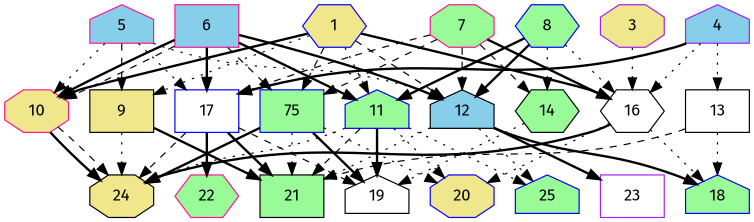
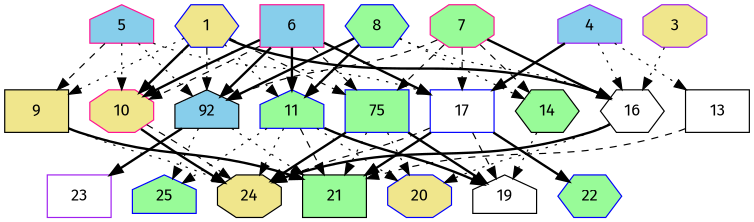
(462, 111) -> (207, 111)
(207, 196) -> (590, 196)
(717, 196) -> none
